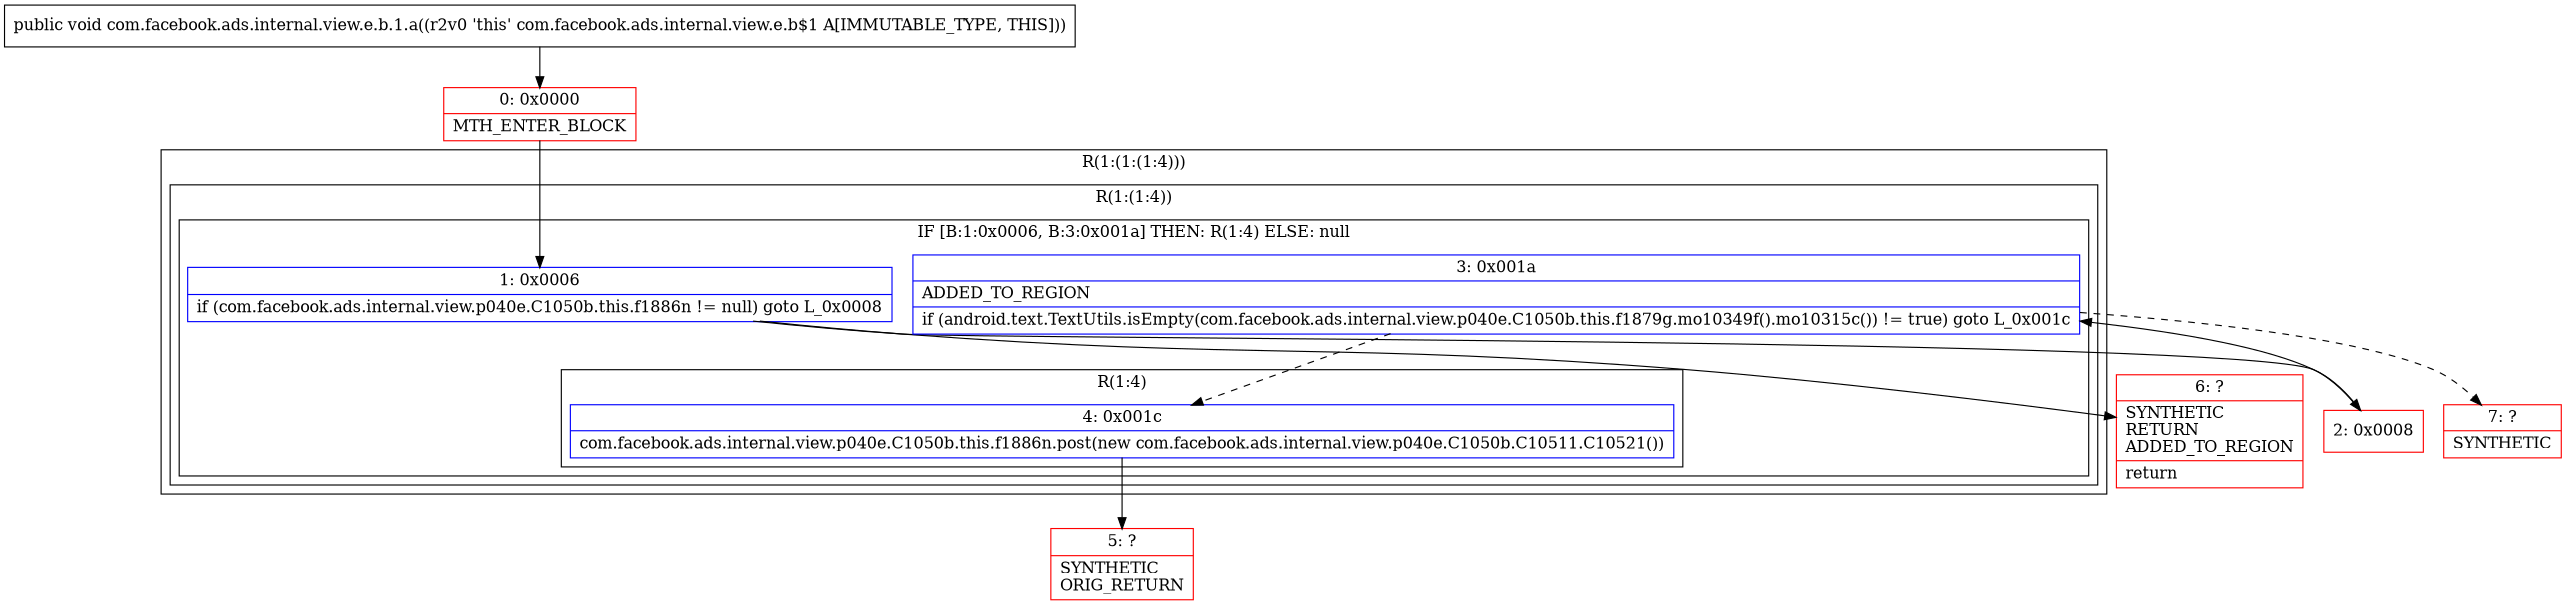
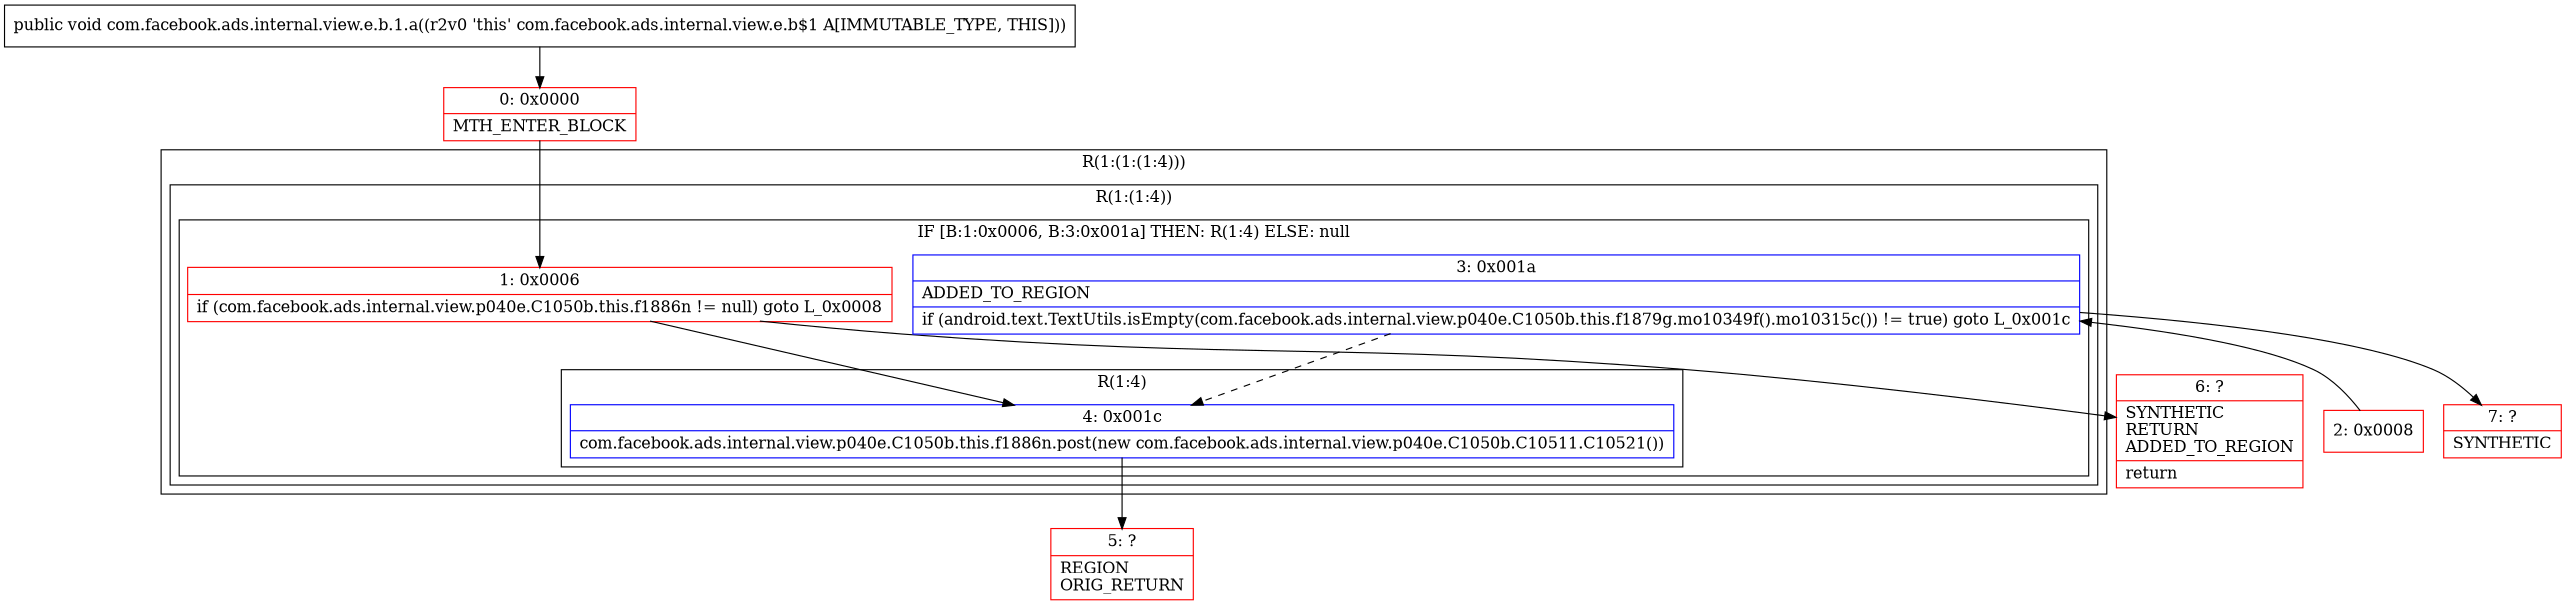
(540, 295) -> (540, 295)
(2283, 334) -> (2283, 334)
(1559, 342) -> (827, 362)
(1110, 569) -> (1094, 569)
